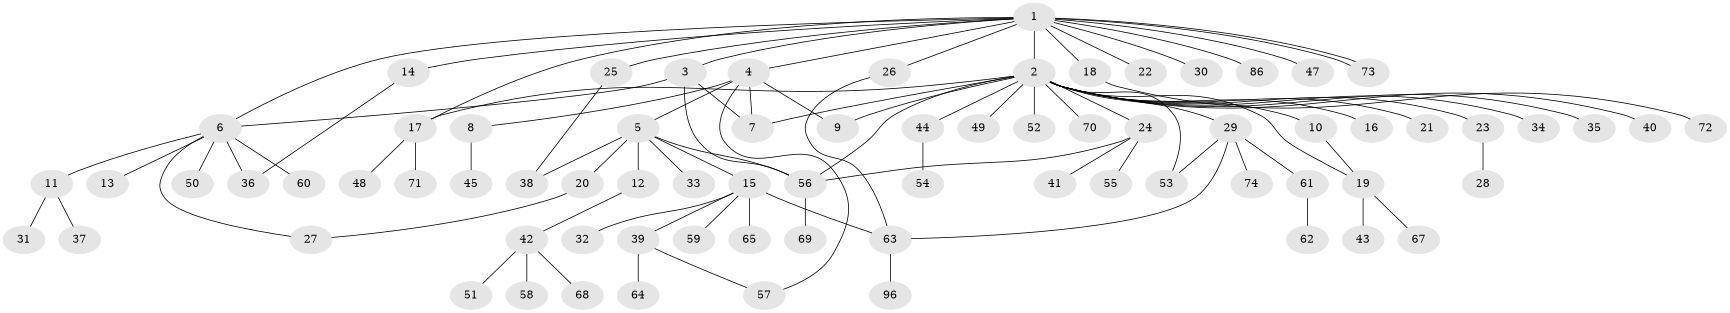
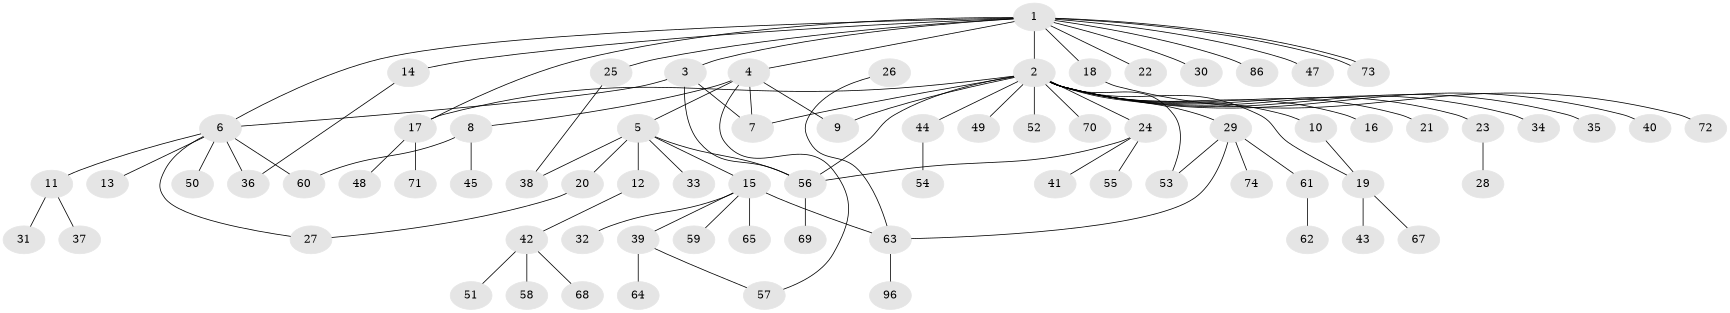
(962, 45) -> none
none -> (398, 154)
